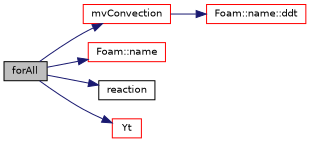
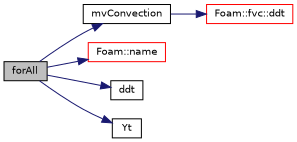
(127, 14) -> (127, 14)
(256, 14) -> (250, 14)
(127, 90) -> (127, 90)
(127, 128) -> (127, 128)
